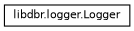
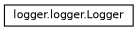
(67, 16) -> (69, 16)
